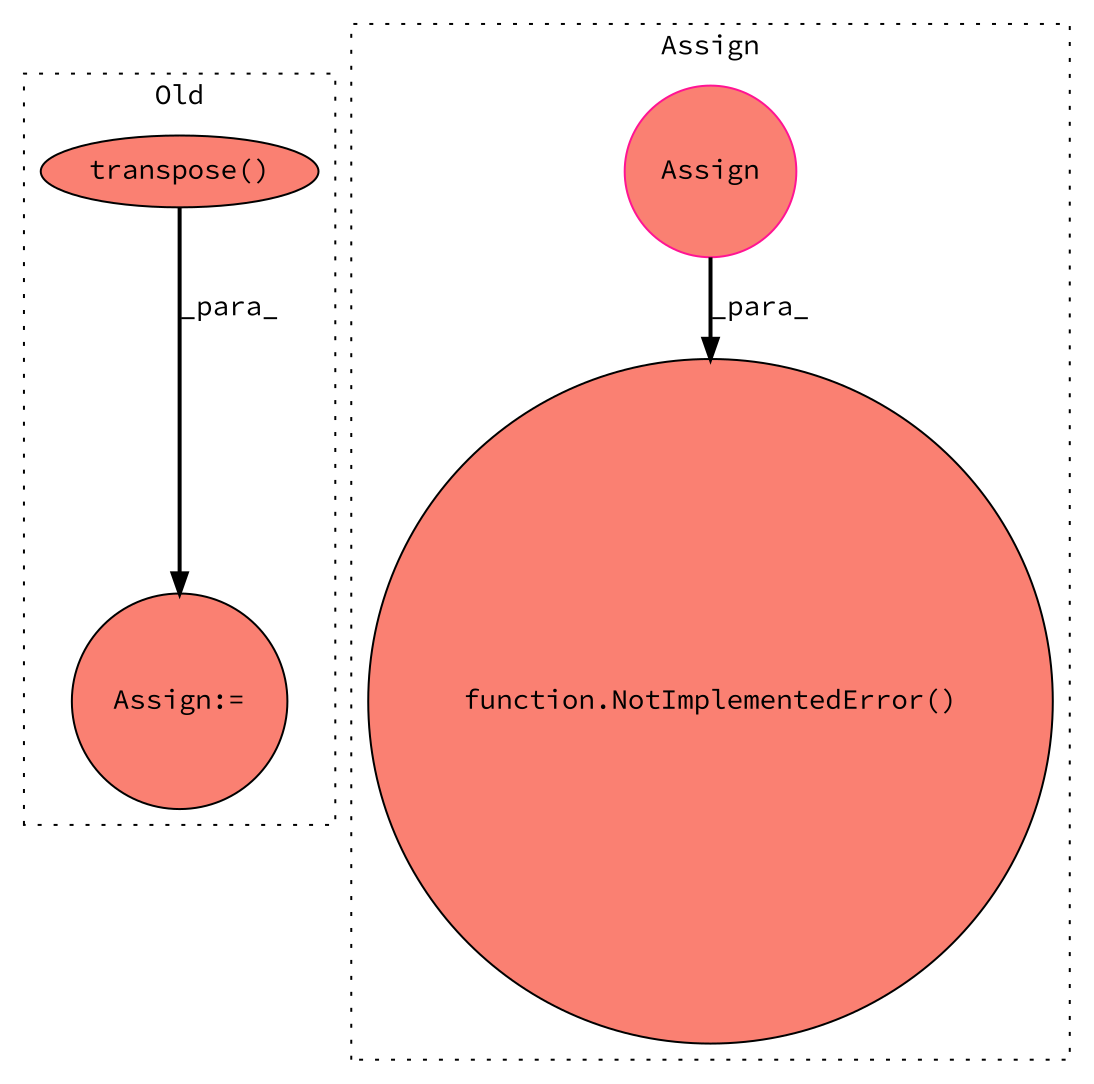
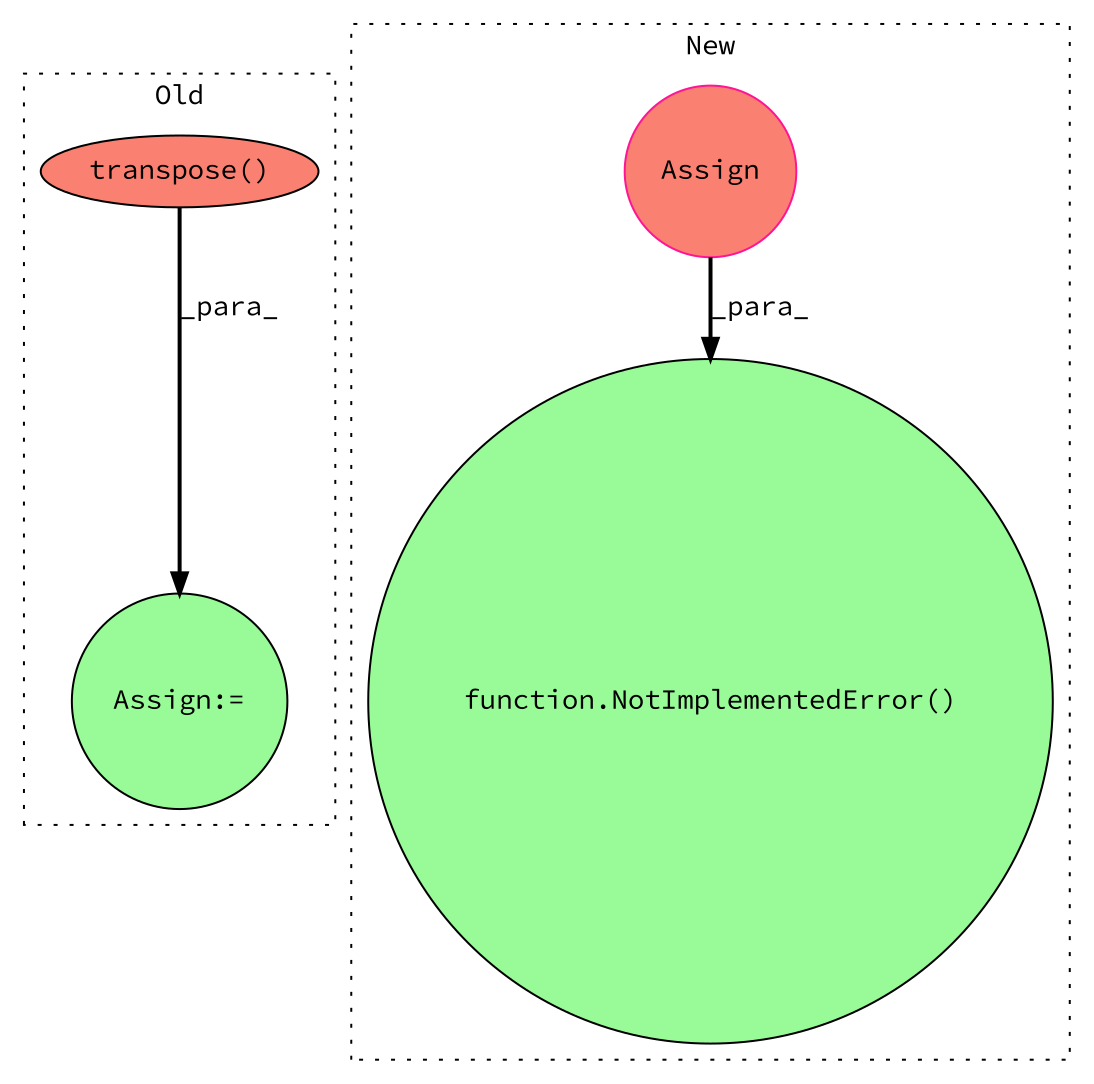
(711, 47) -> (711, 47)
(180, 701) -> (180, 701)
(711, 701) -> (711, 701)
